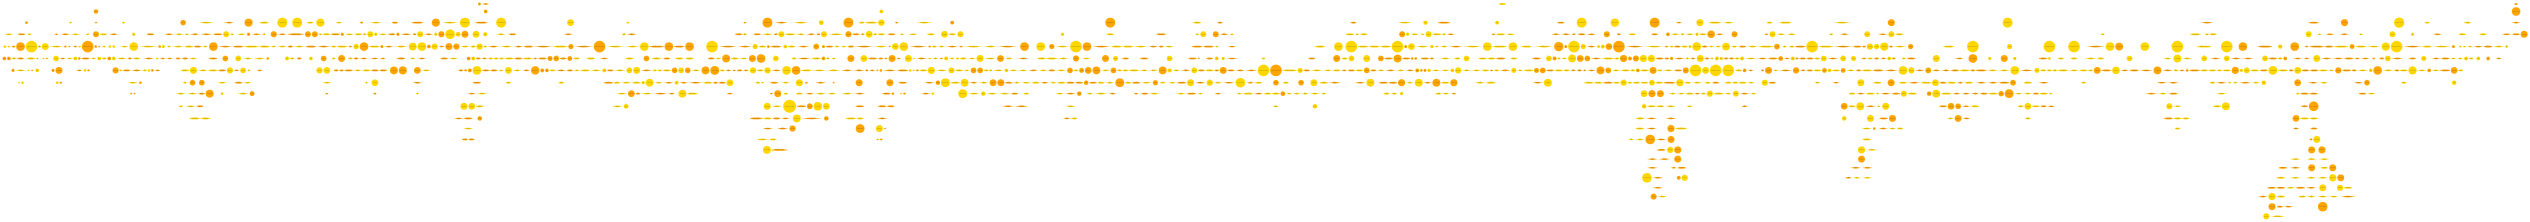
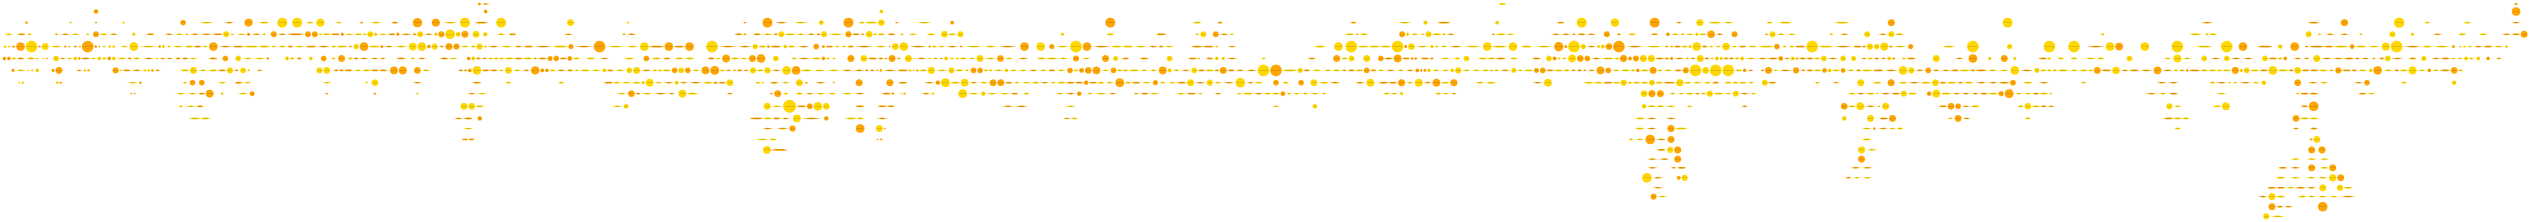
(417, 23) -> (417, 23)
(1842, 23) -> (1842, 23)
